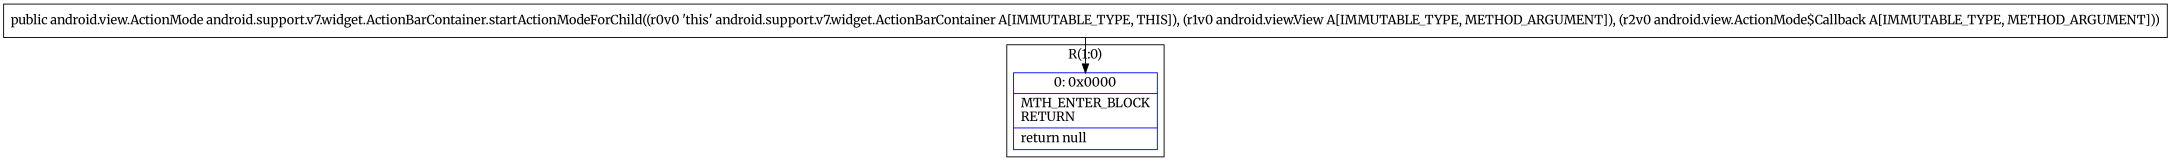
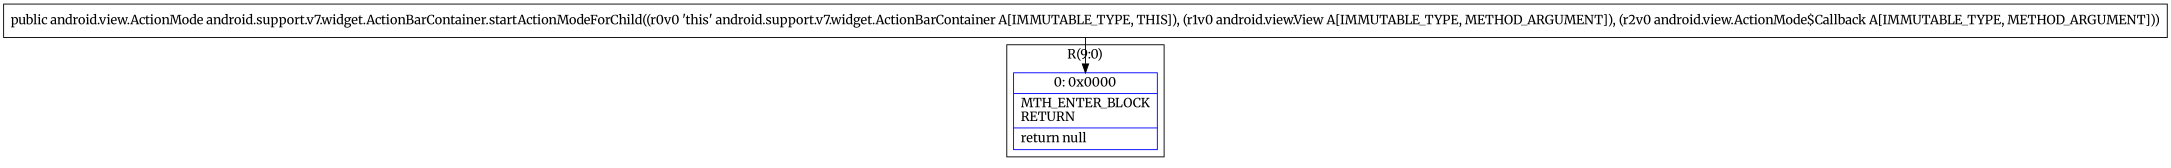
(1085, 55) -> (1085, 55)
